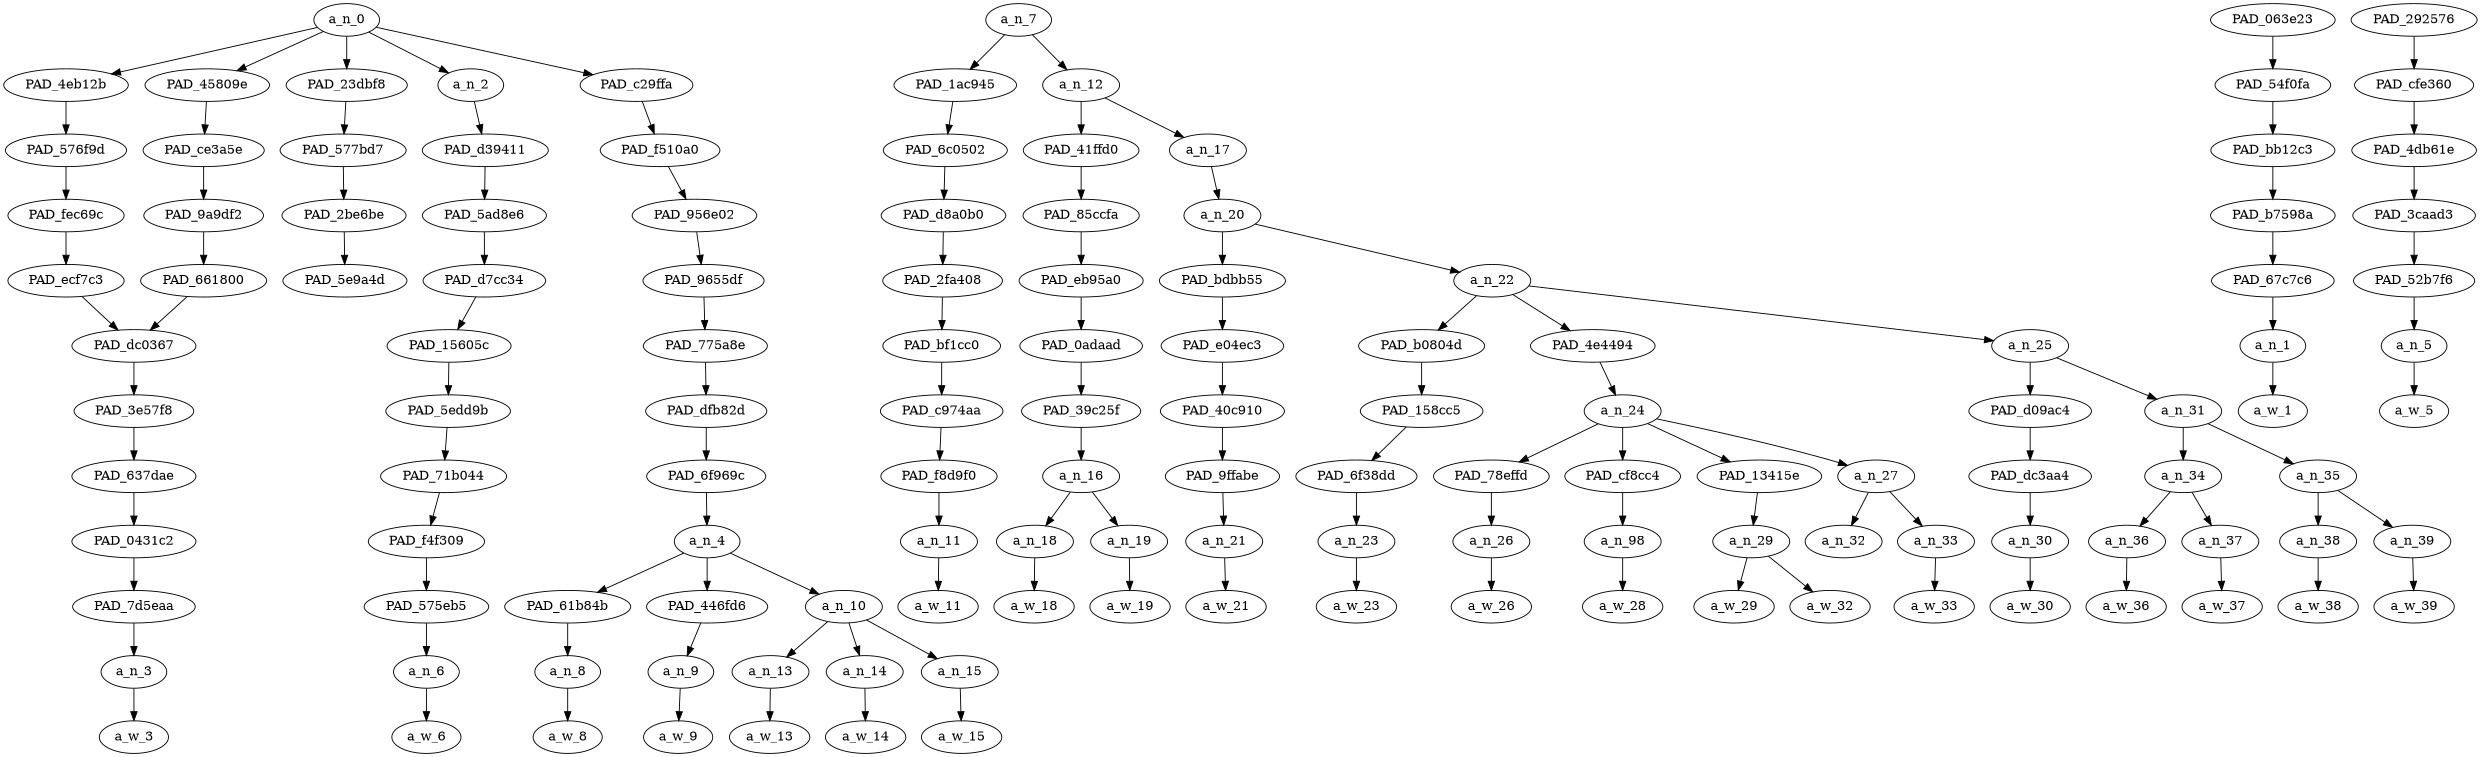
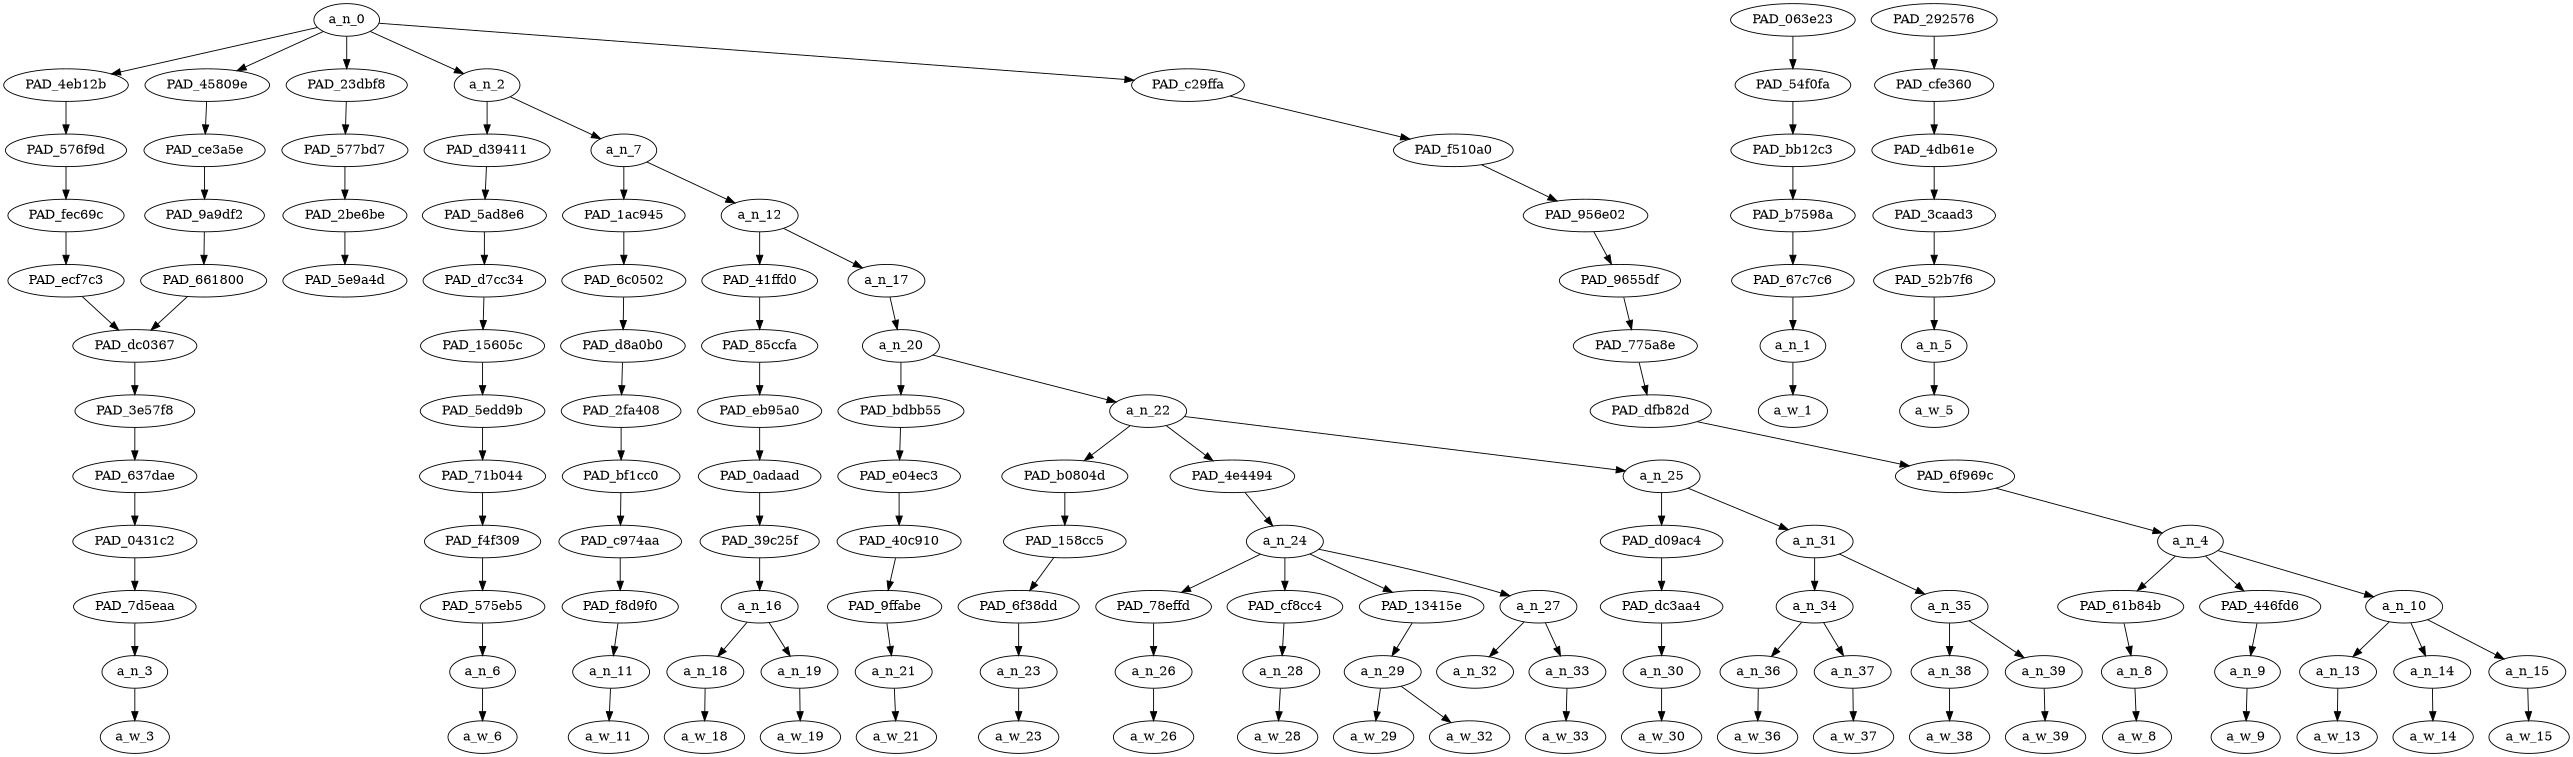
none -> (551, 116)
(1623, 542) -> (1281, 672)
